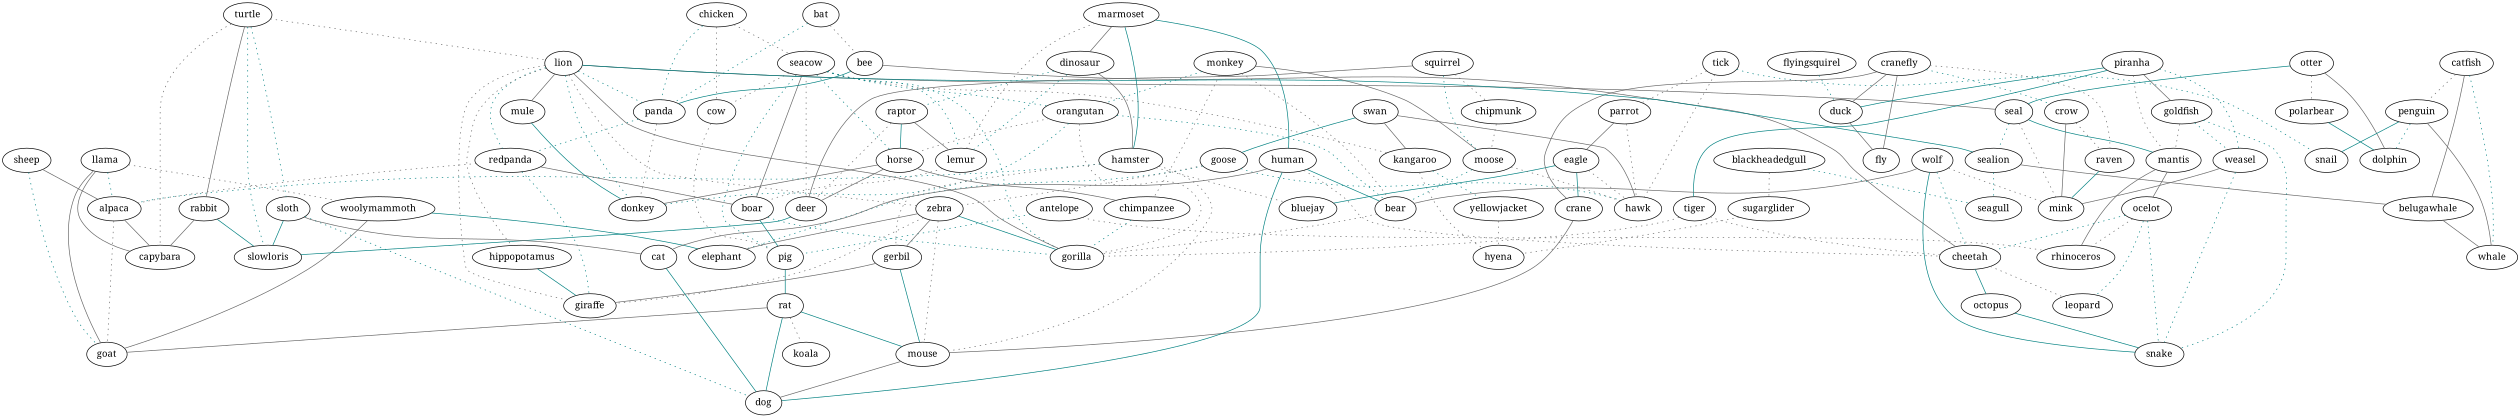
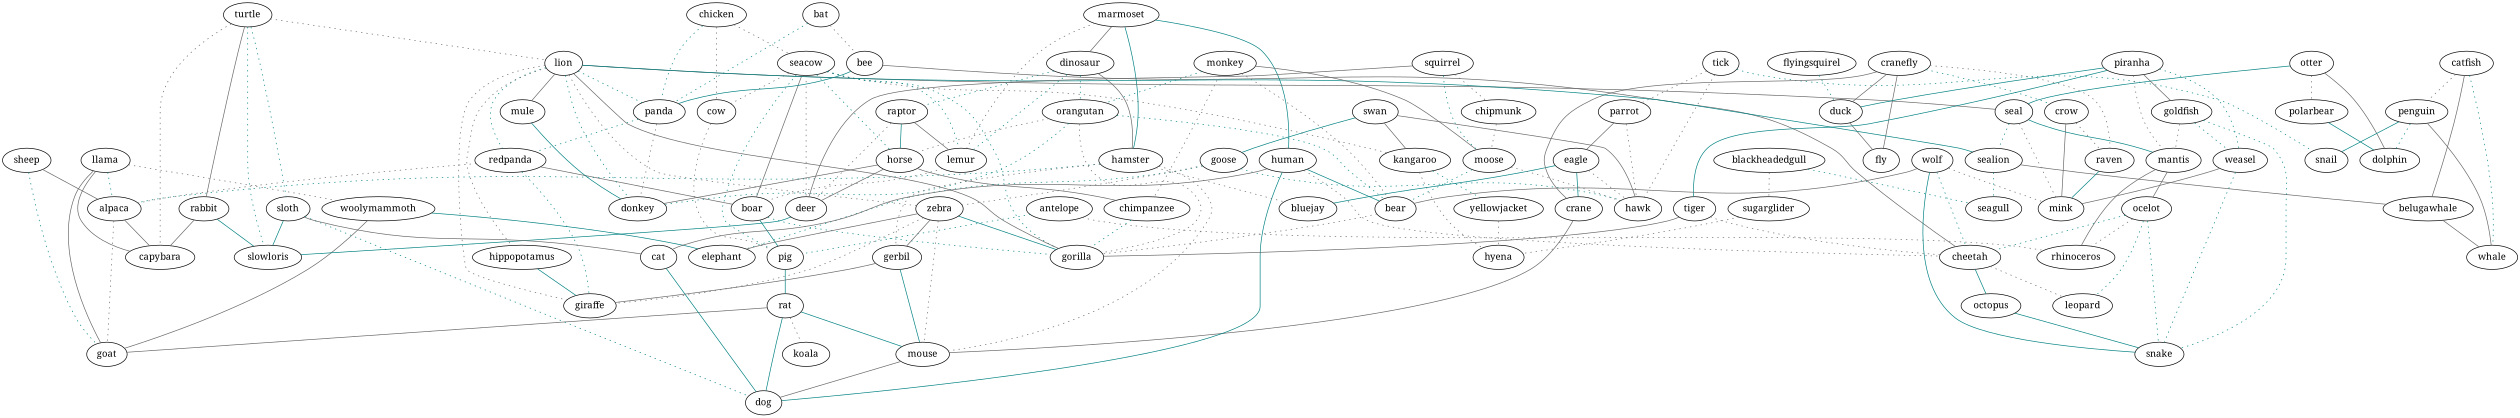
(981, 96) -> (1080, 88)
(1392, 247) -> (1392, 247)
